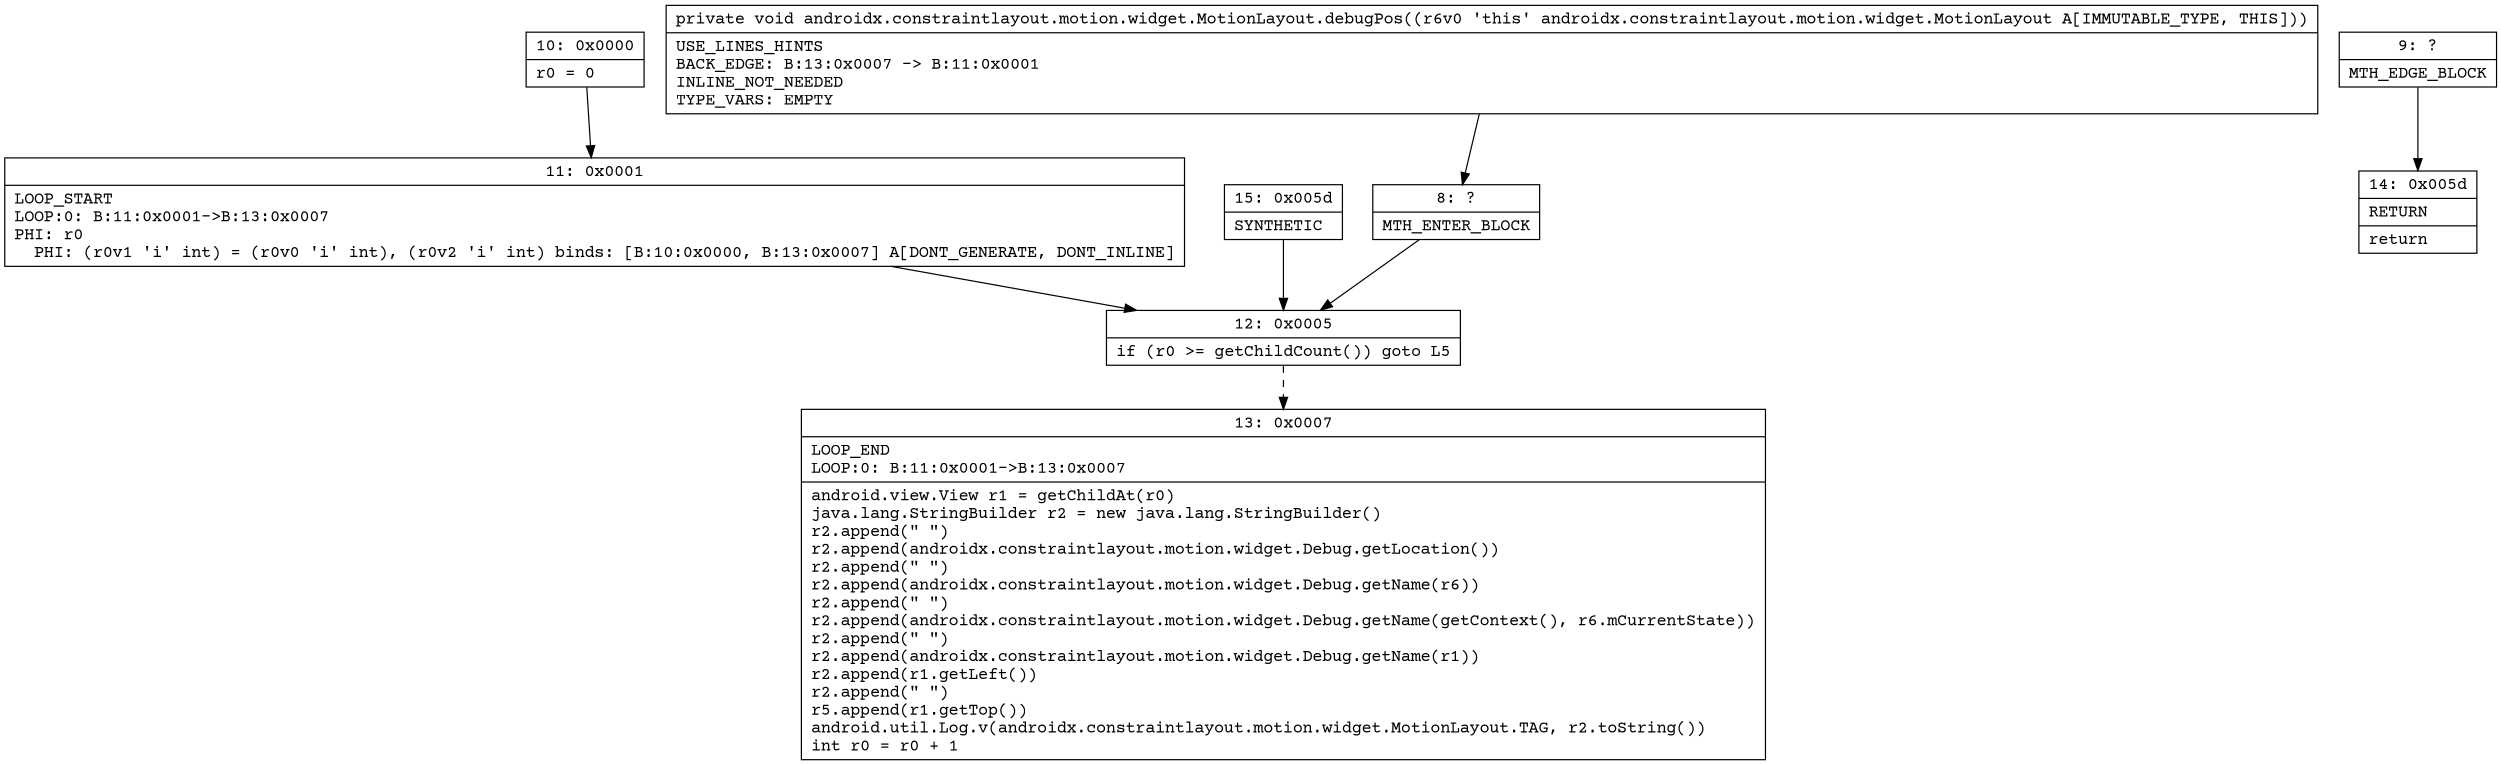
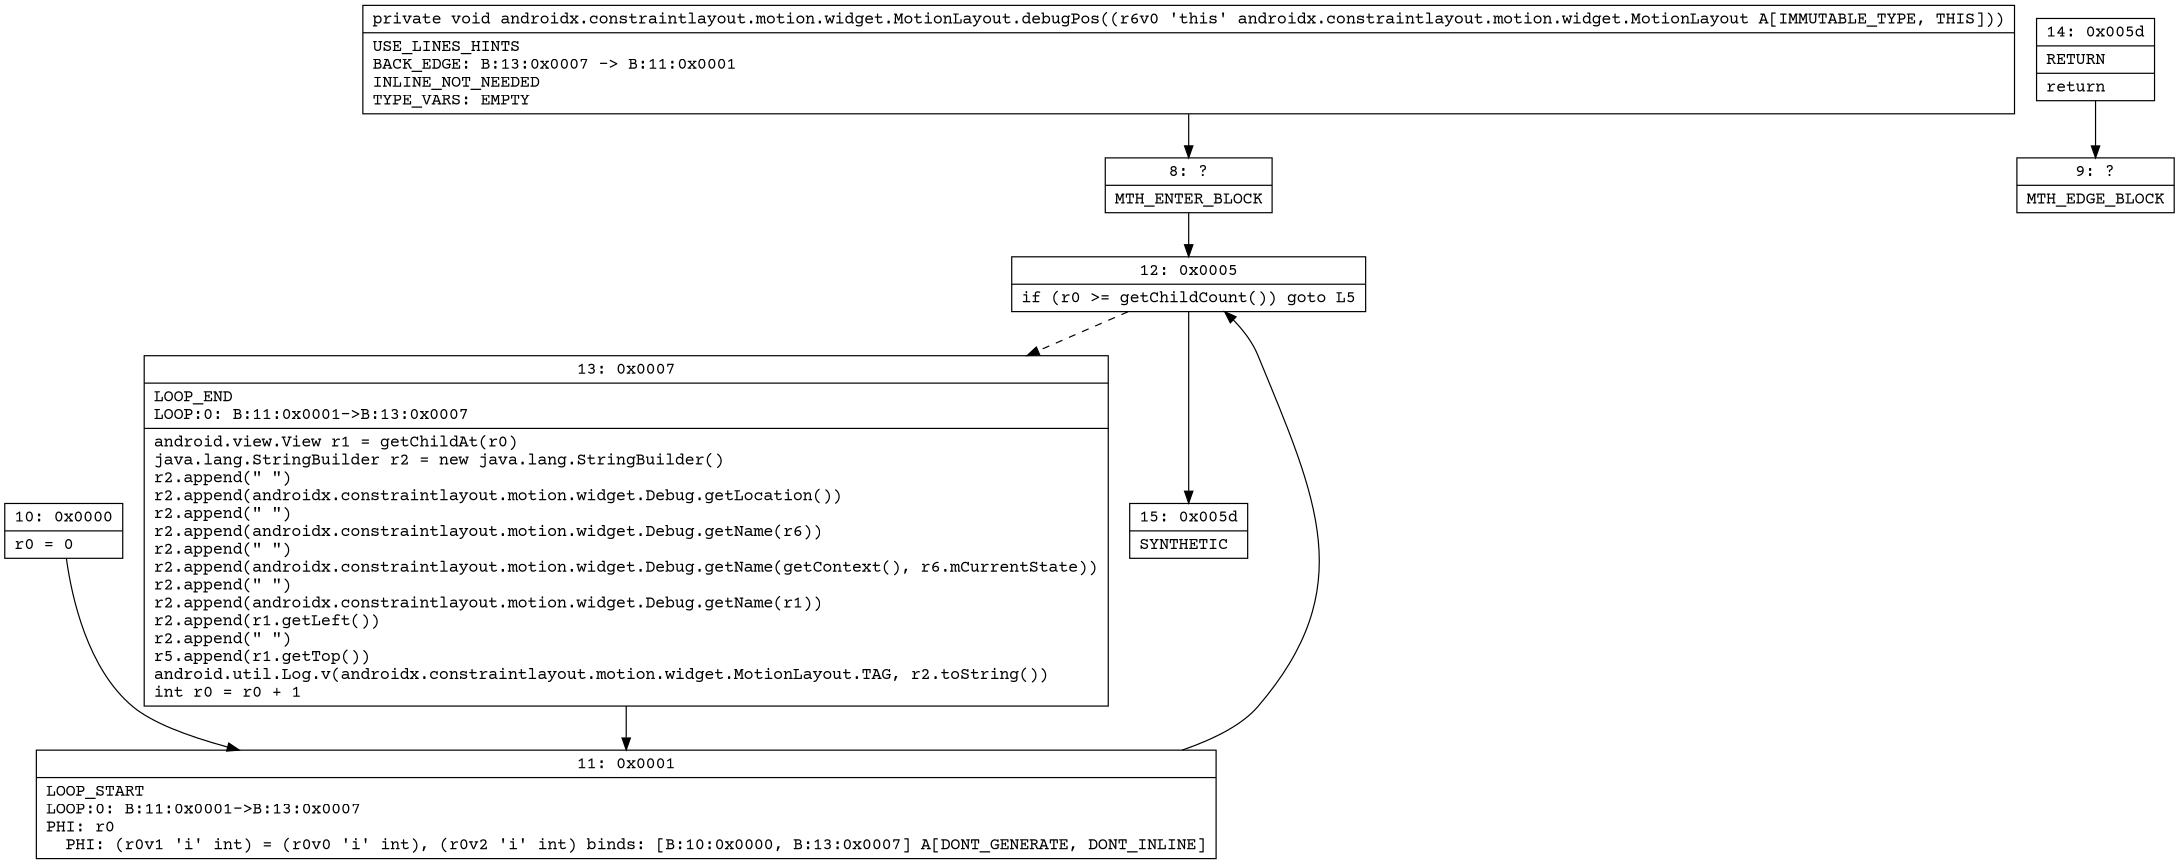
(2418, 123) -> (2096, 123)
(1283, 269) -> (1189, 401)
none -> (626, 722)
